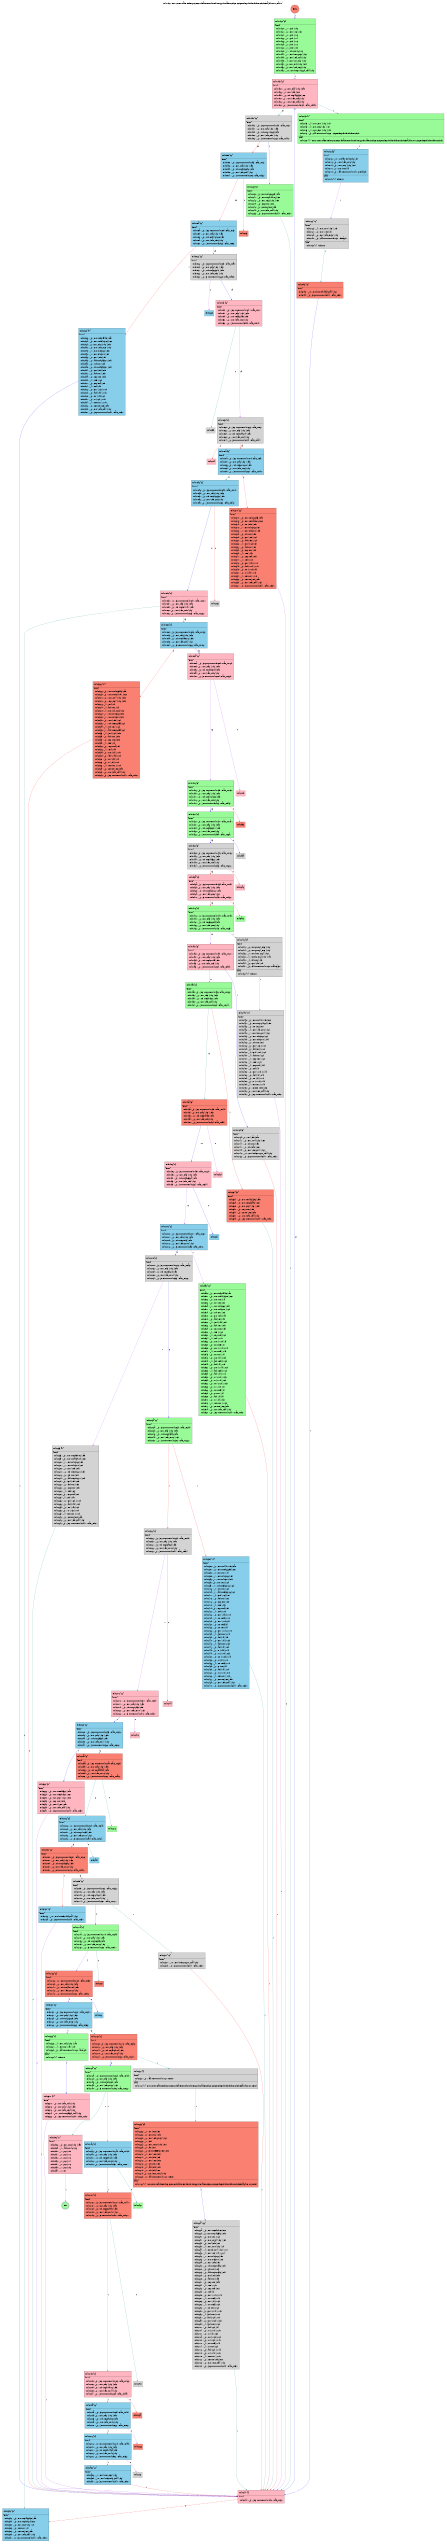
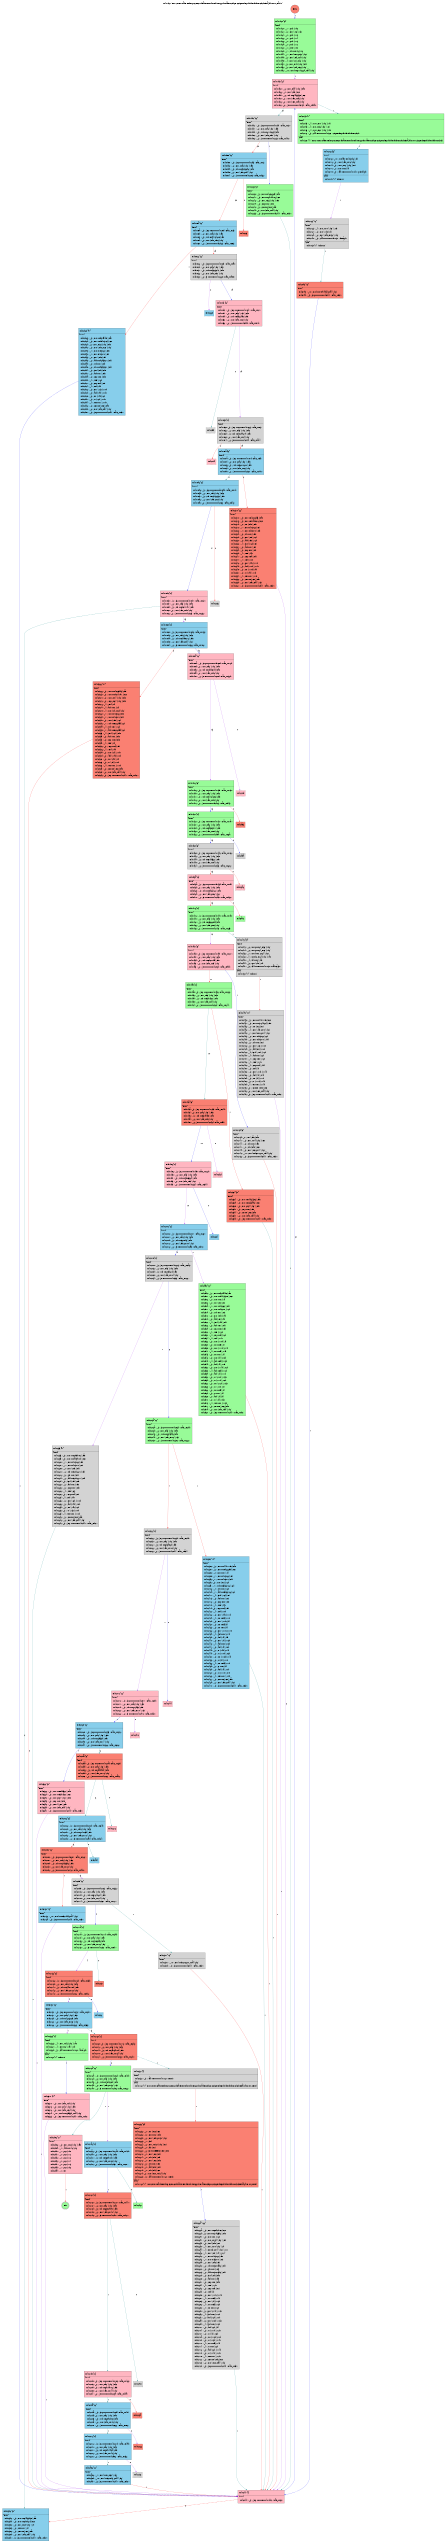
(112, 1829) -> (112, 1829)
